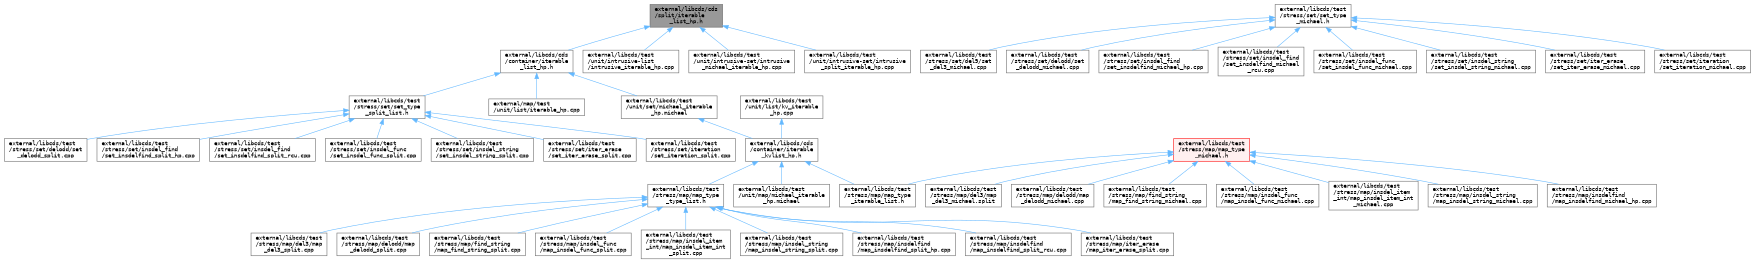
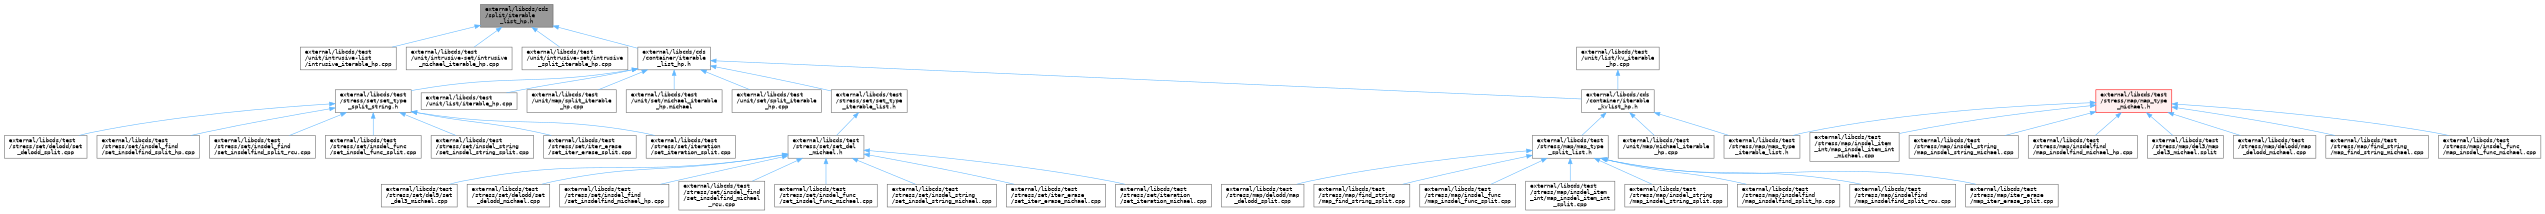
(1313, 16) -> (826, 147)
none -> (572, 101)
none -> (777, 101)
none -> (869, 101)
(387, 107) -> (373, 101)
(537, 107) -> (469, 101)
(728, 130) -> (1149, 80)
(686, 196) -> (1570, 147)
(782, 196) -> (1666, 147)
(289, 244) -> none
